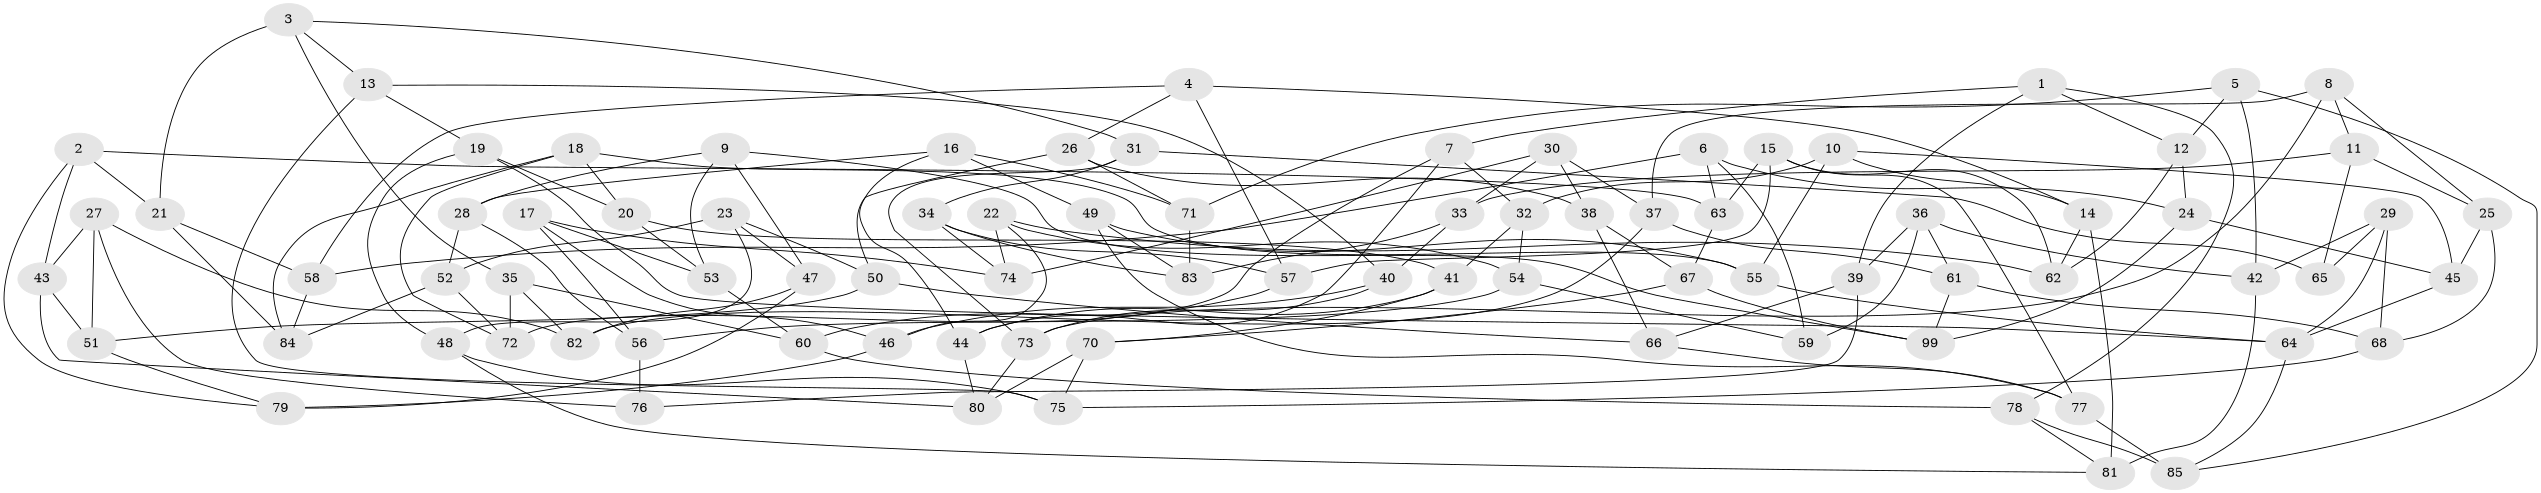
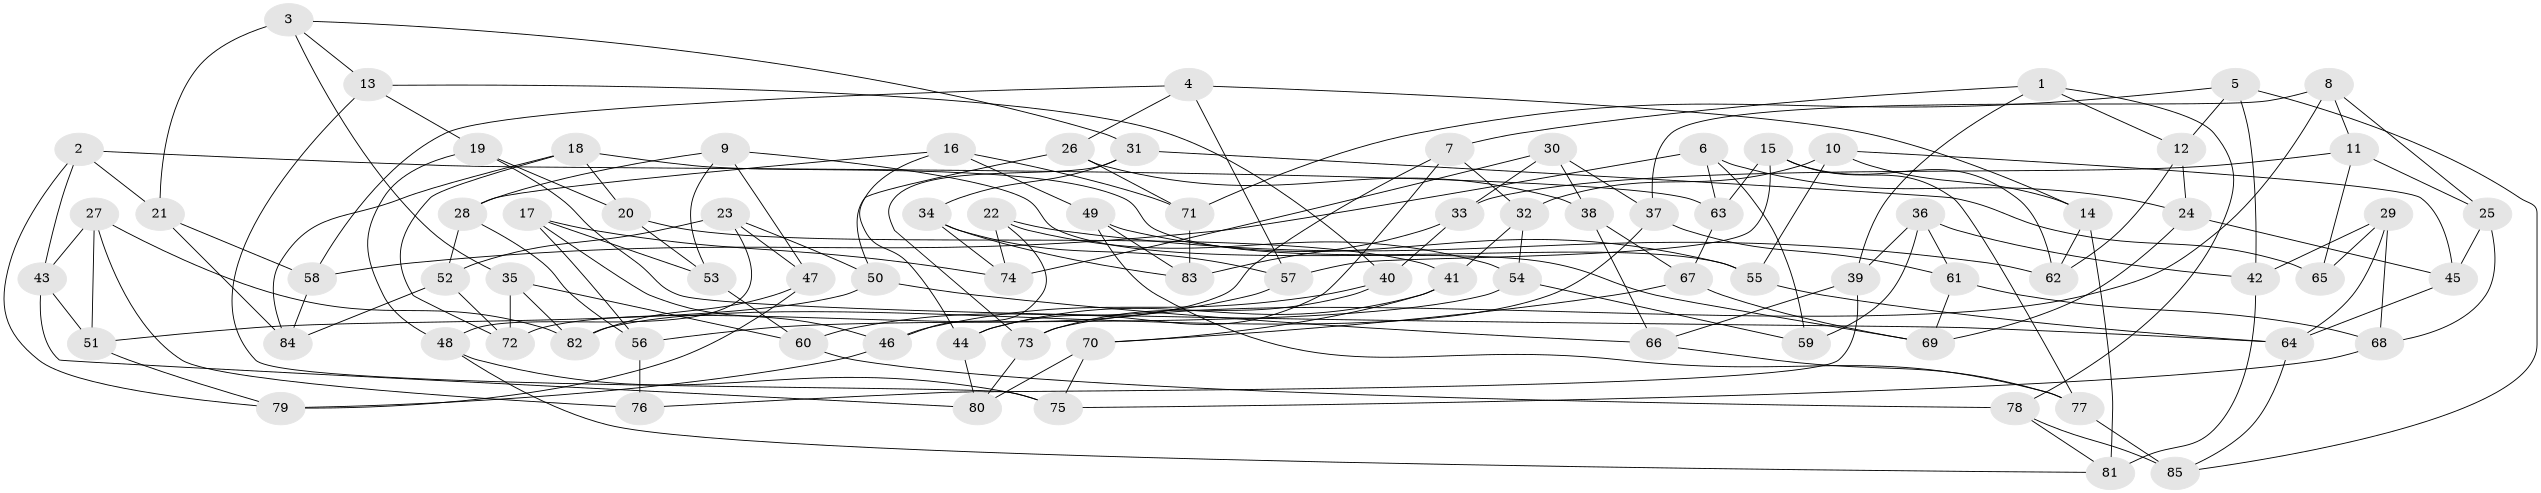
(1930, 344) -> (1930, 344)
